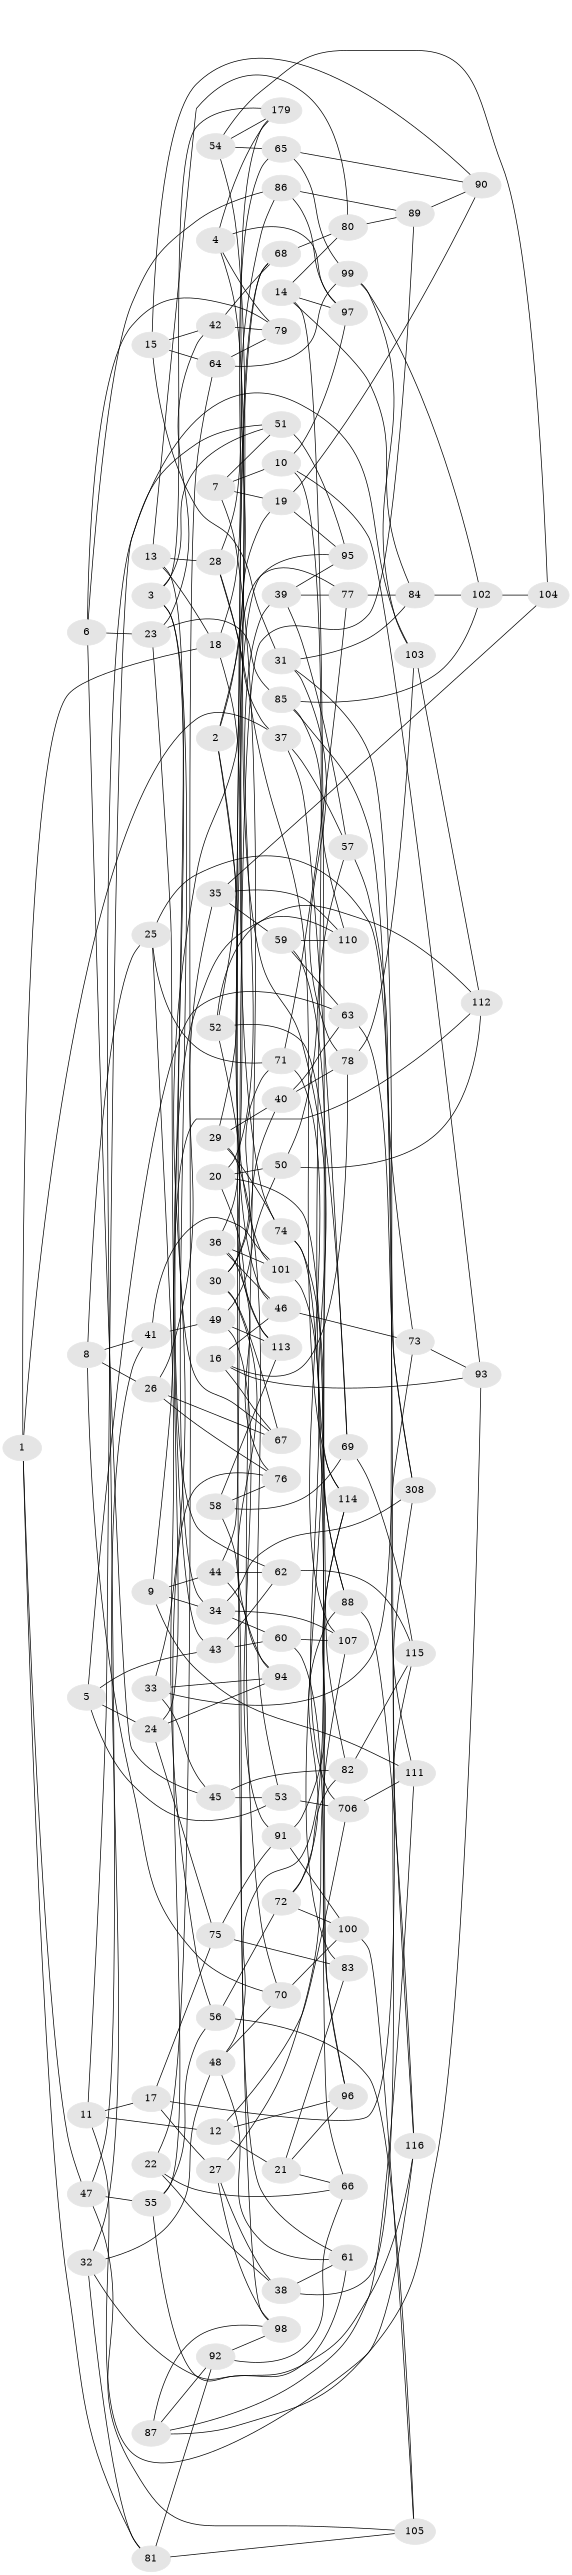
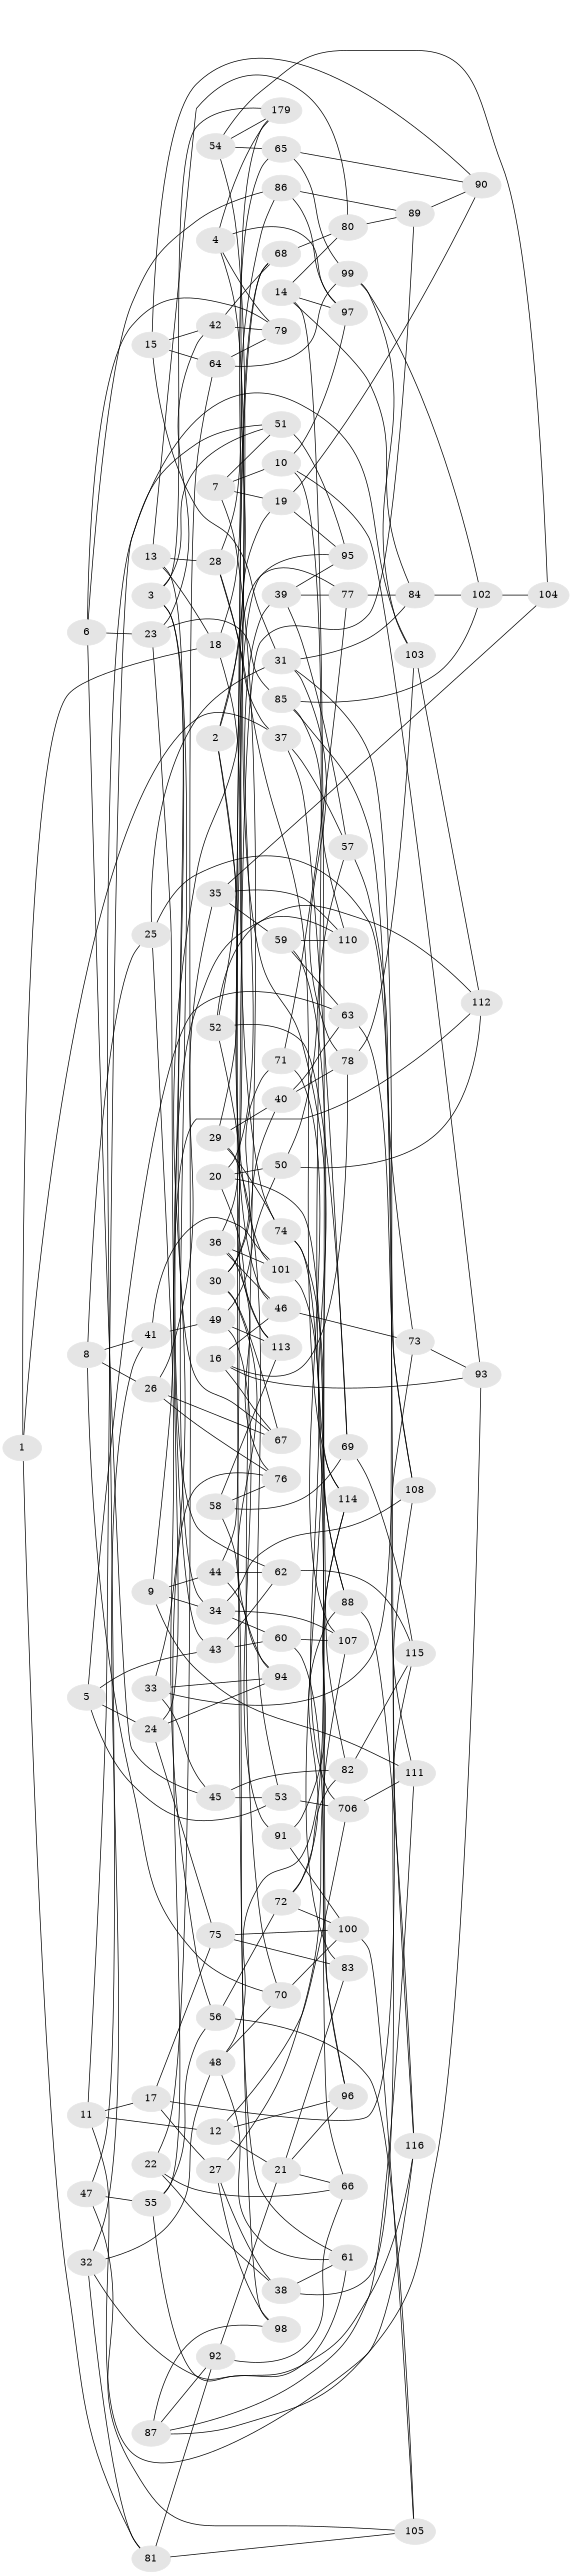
(198, 1048) -> (170, 775)
(415, 1490) -> (415, 1490)
(43, 1877) -> none
(246, 1882) -> (281, 1932)
(249, 2343) -> (247, 2268)
